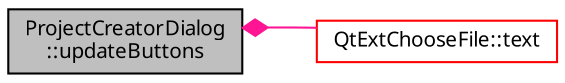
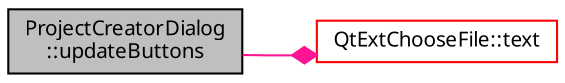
(292, 27) -> (267, 55)
